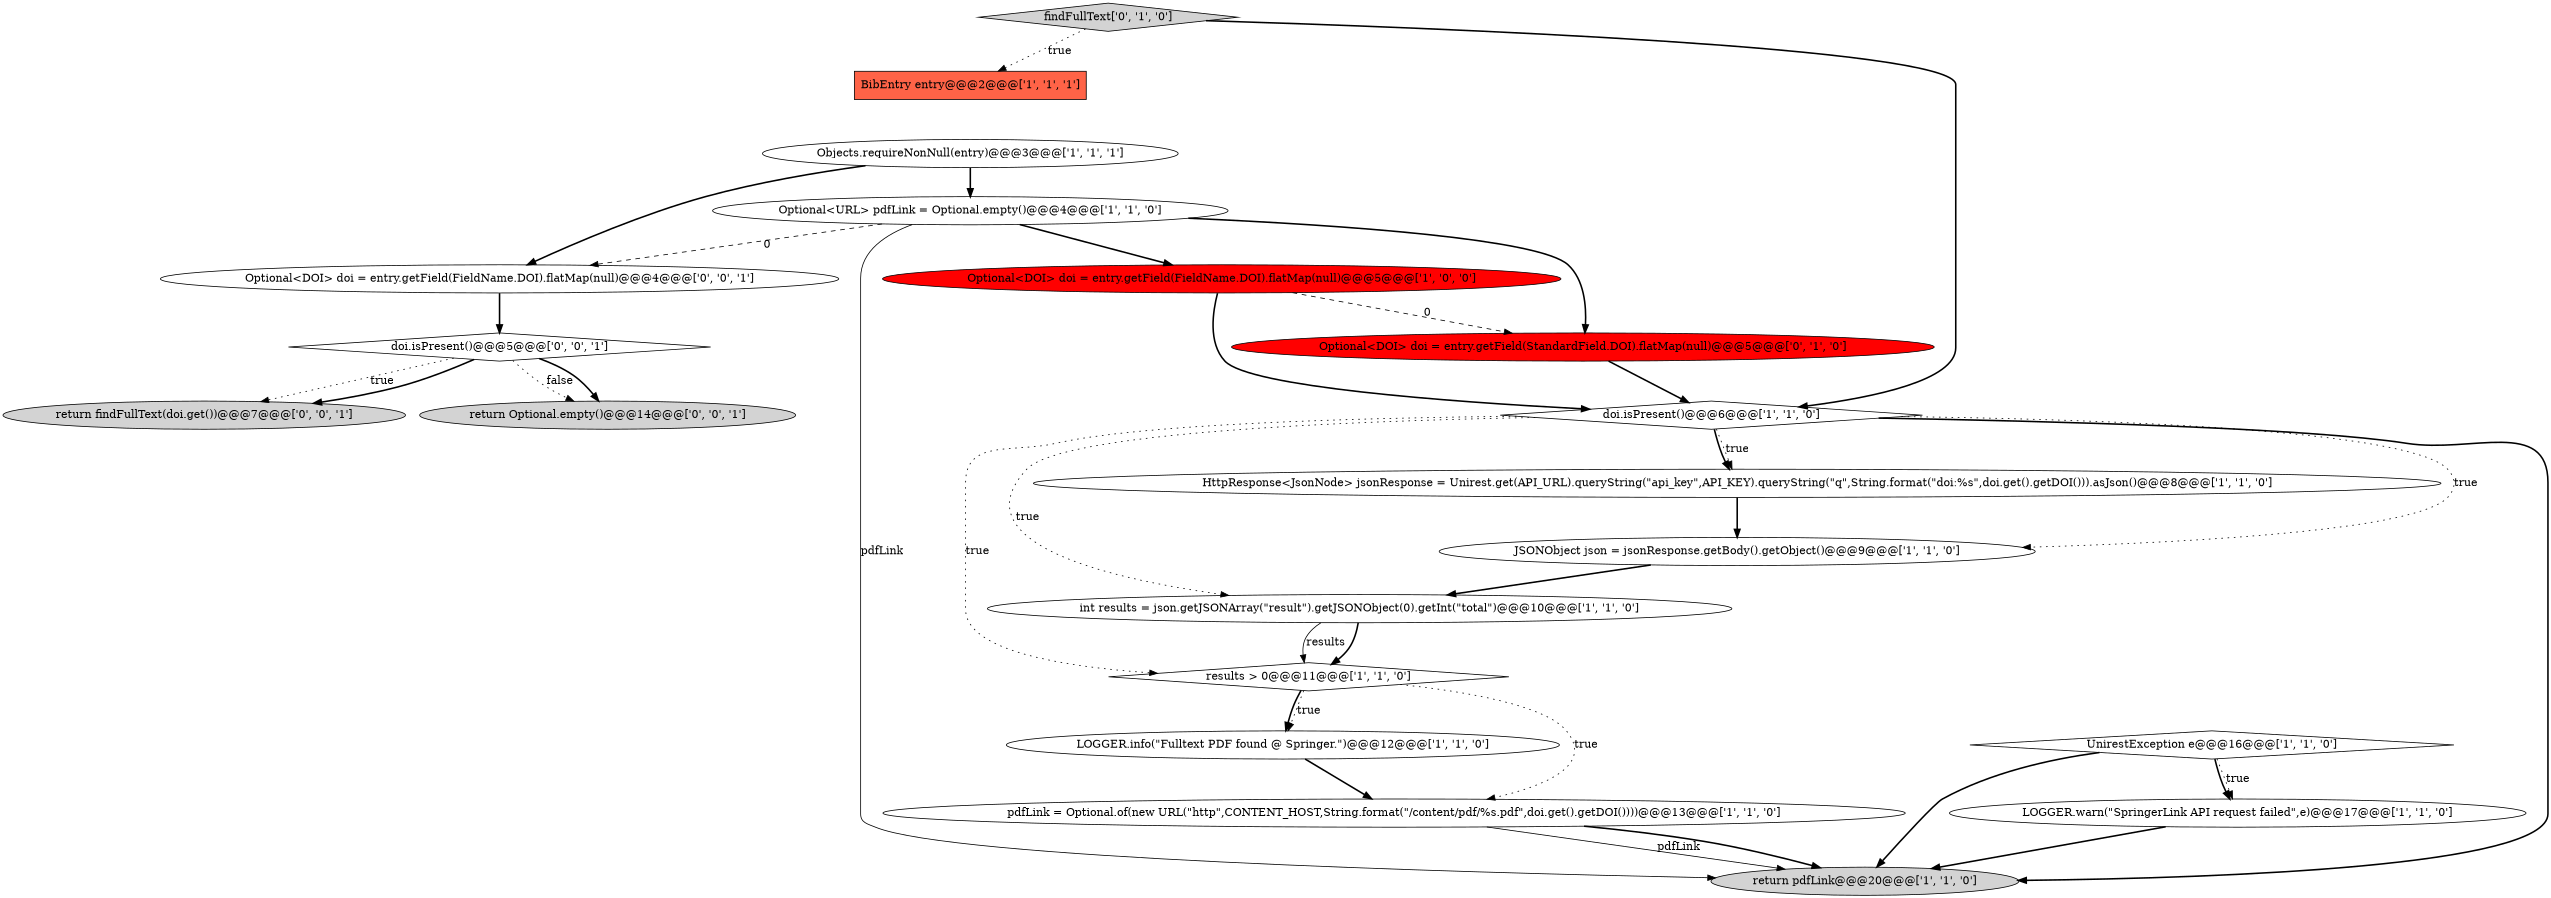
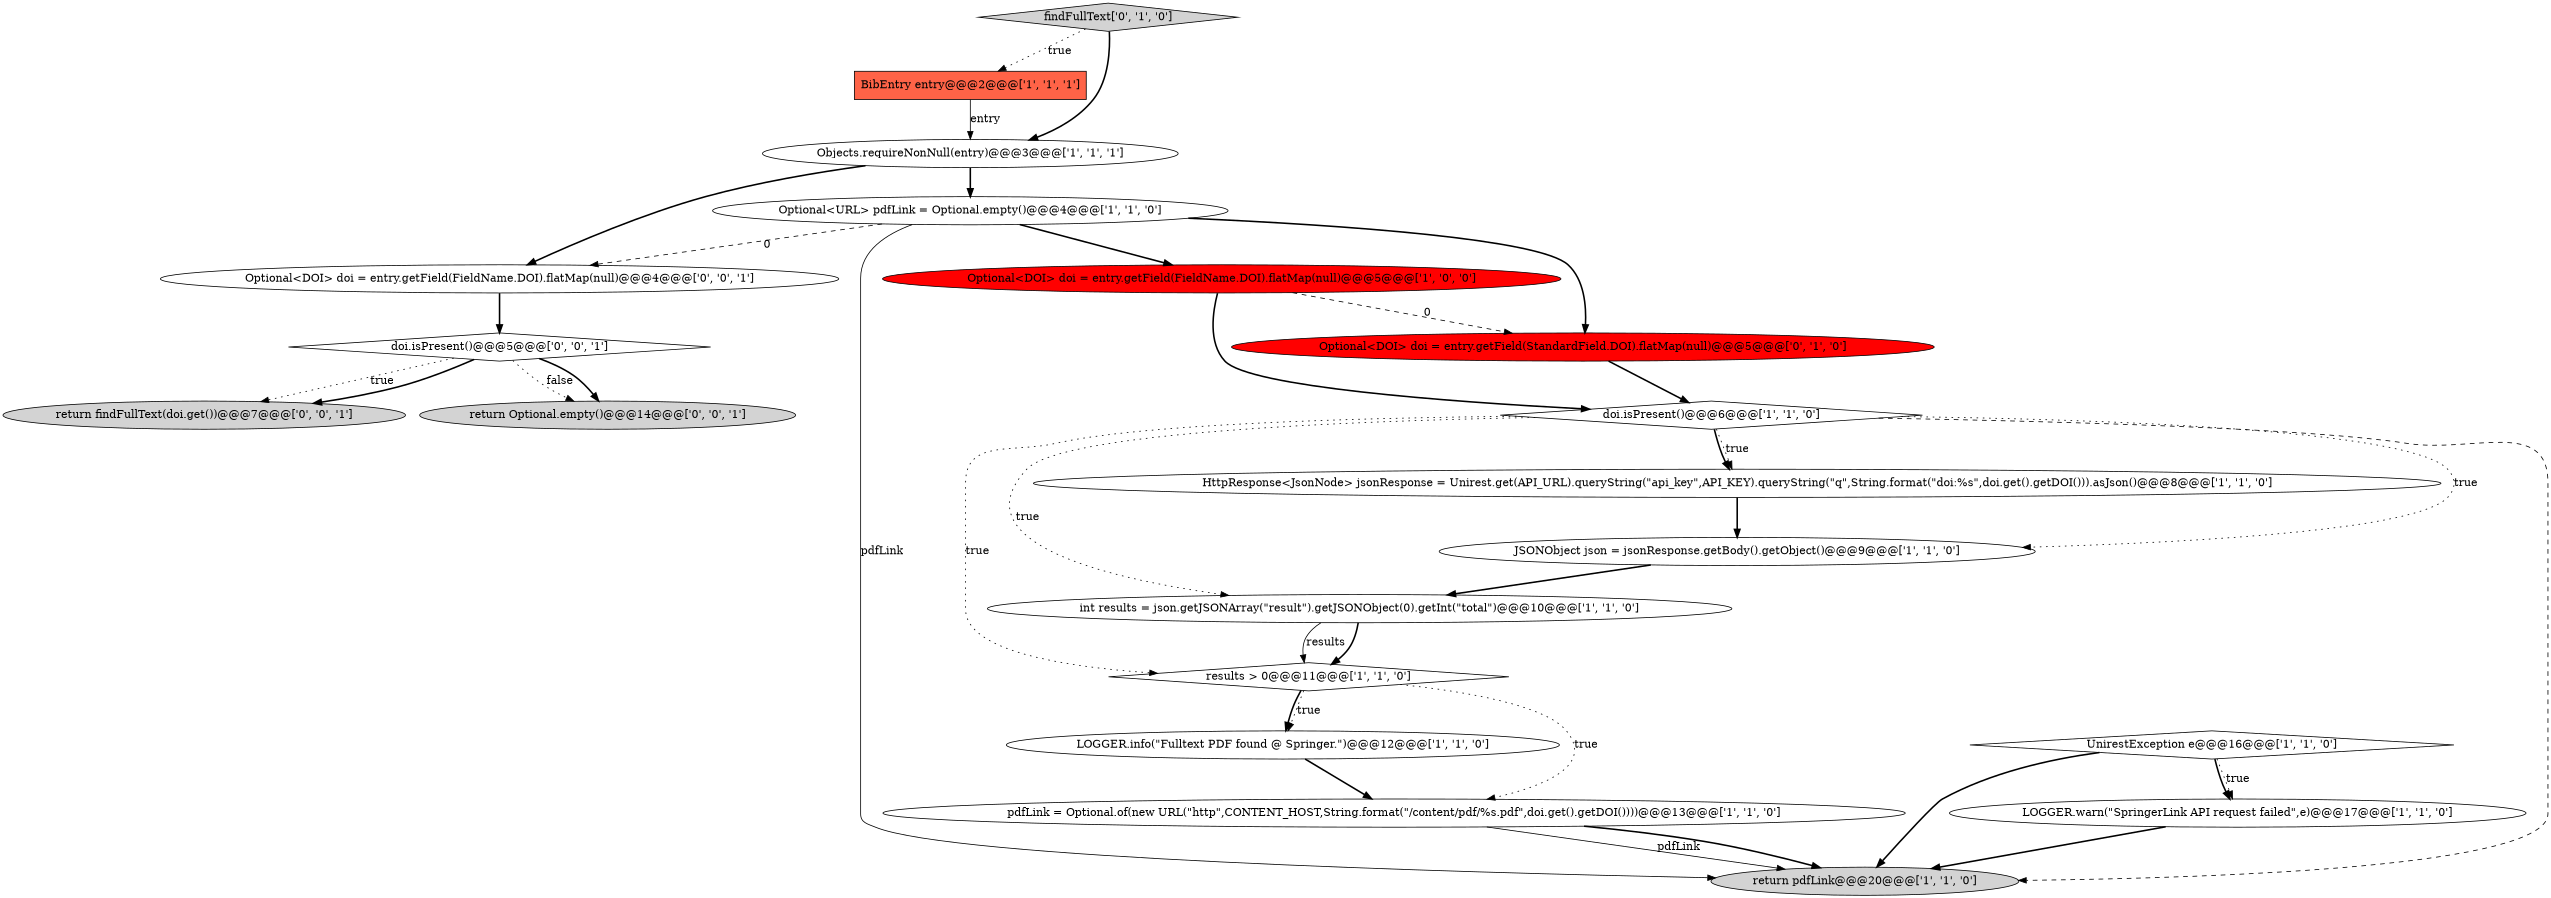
(1798, 52) -> (1094, 98)
none -> (970, 116)
(2548, 568) -> (2548, 568)
